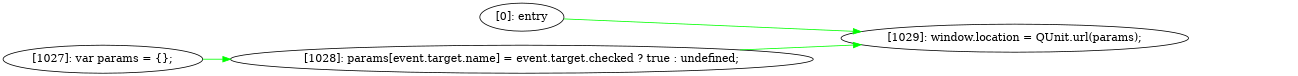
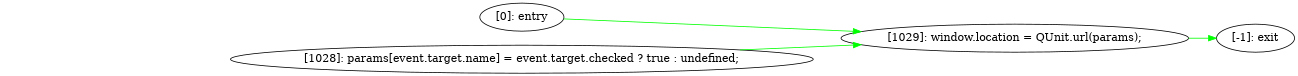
none -> (1256, 38)
(103, 59) -> none
